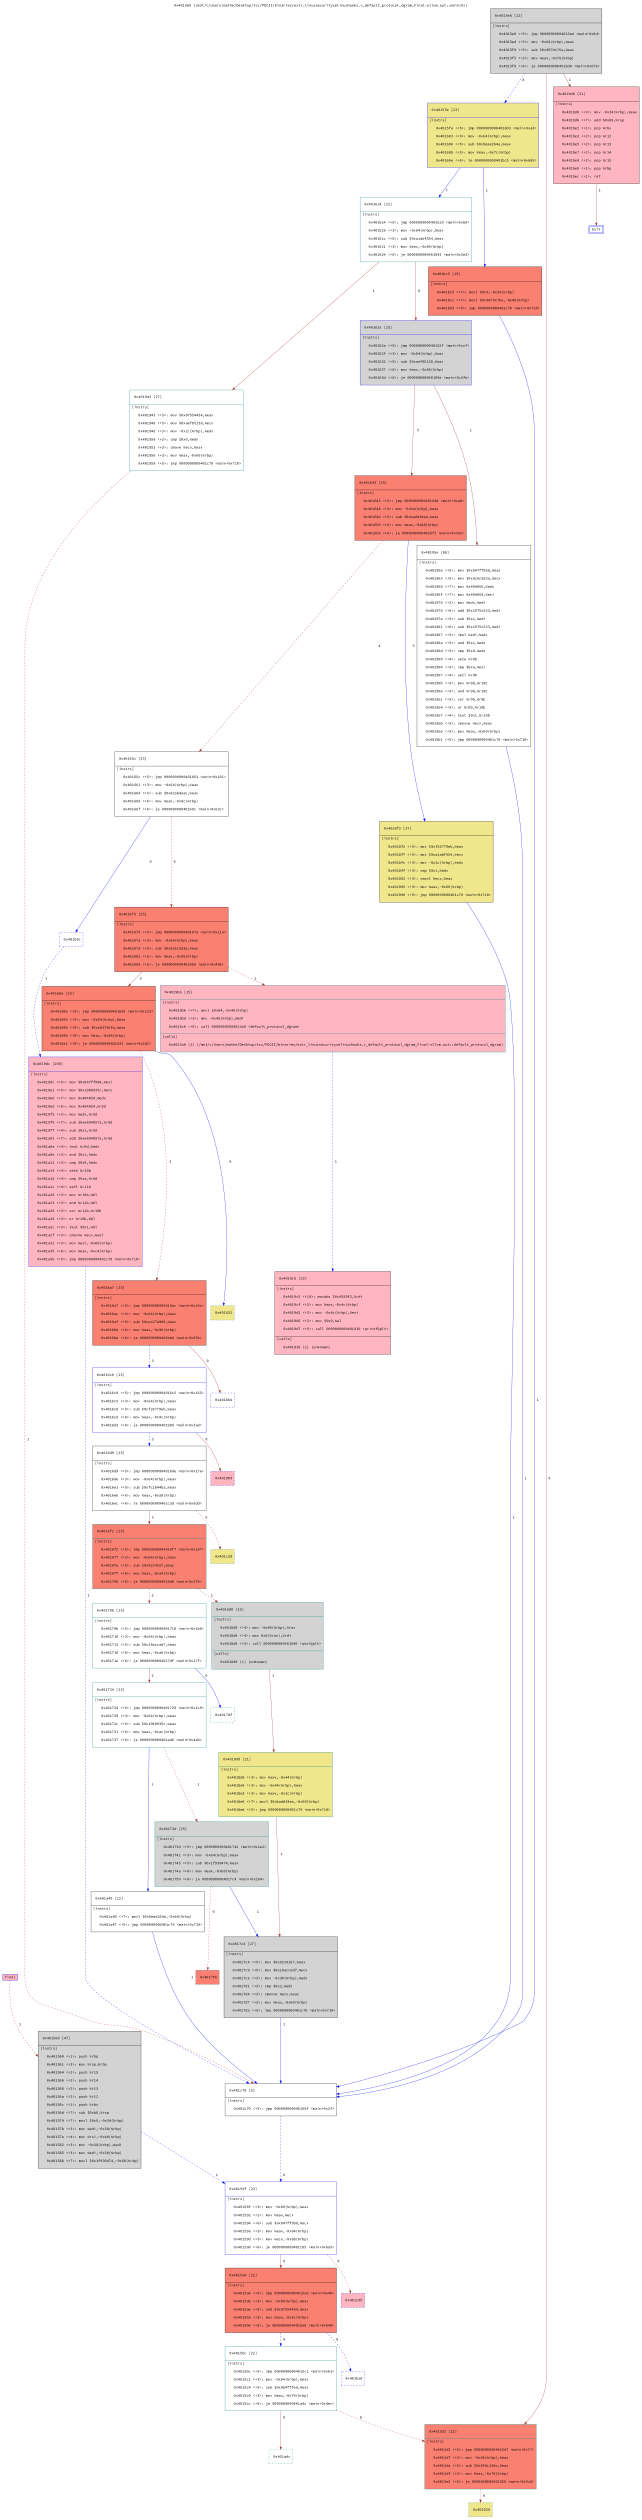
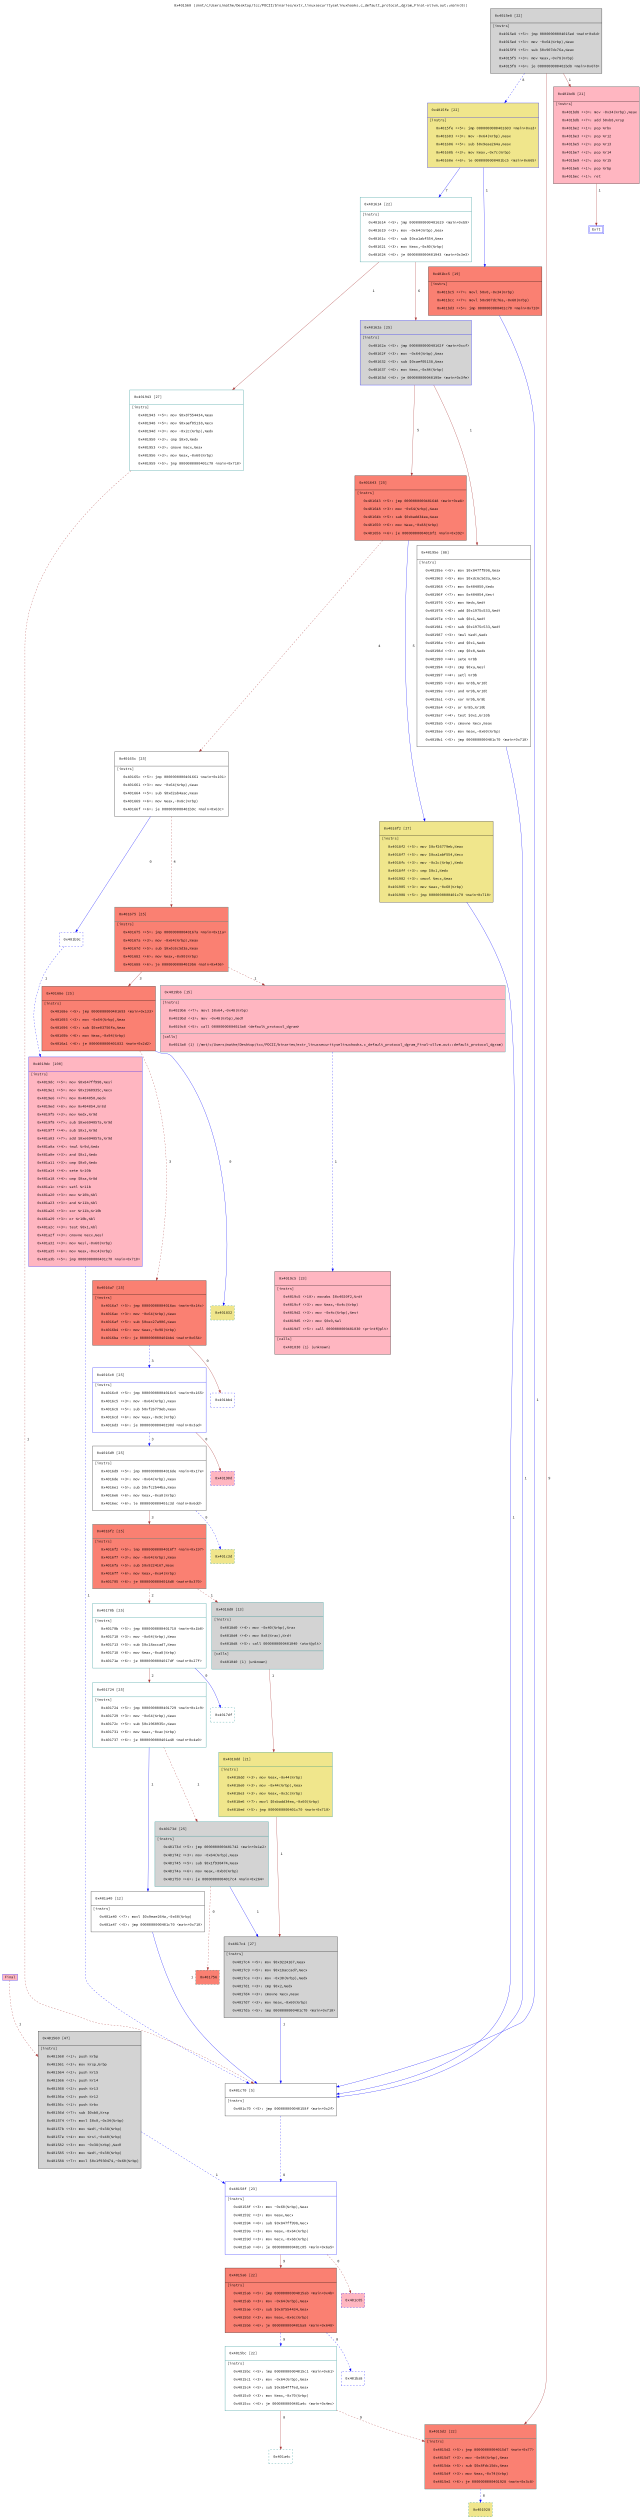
(171, 939) -> (171, 939)
(210, 1527) -> (210, 1527)
(480, 2494) -> (480, 2494)
